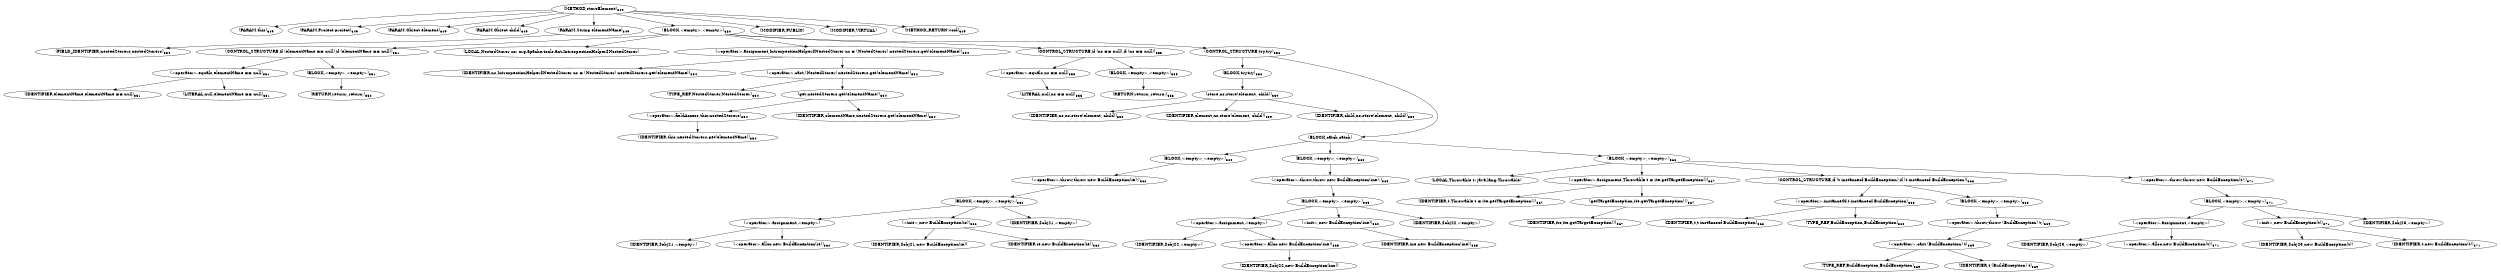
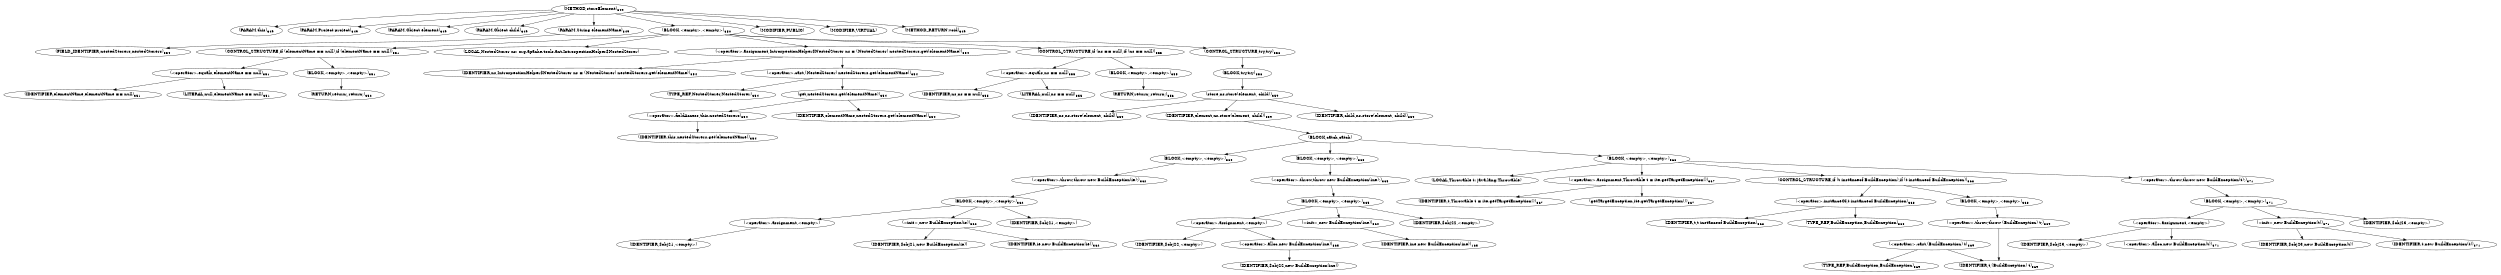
(1397, 88) -> (1275, 127)
none -> (956, 95)
(1575, 223) -> none
(1967, 233) -> (1999, 243)
(1475, 244) -> (1475, 244)
(782, 245) -> none
